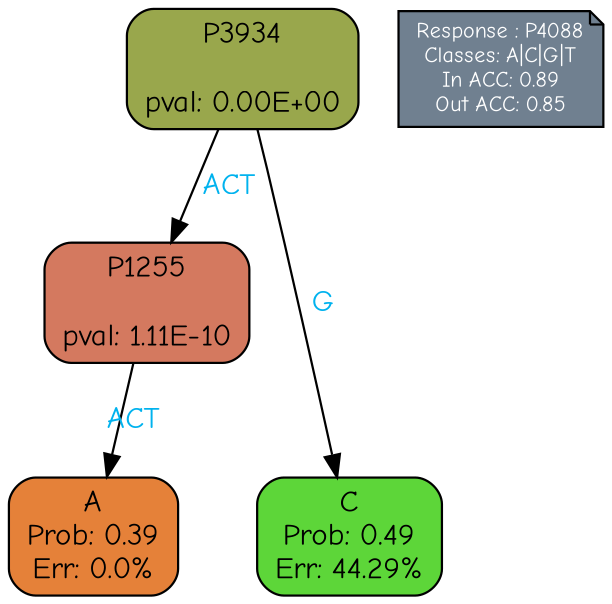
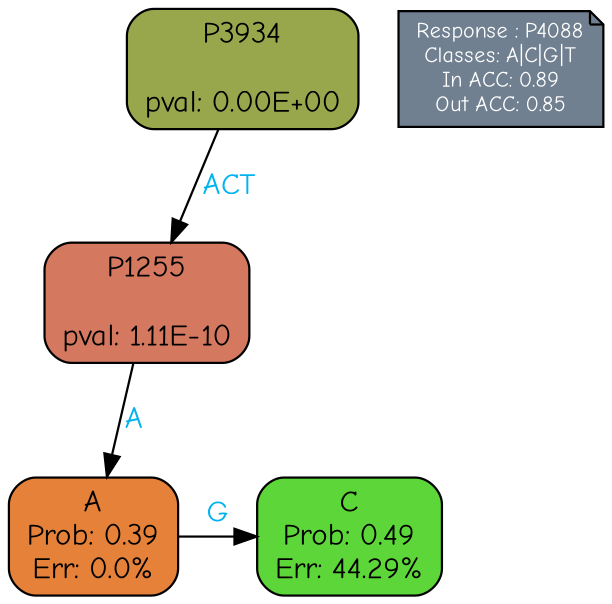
(296, 292) -> (207, 537)
(135, 420) -> (135, 420)
